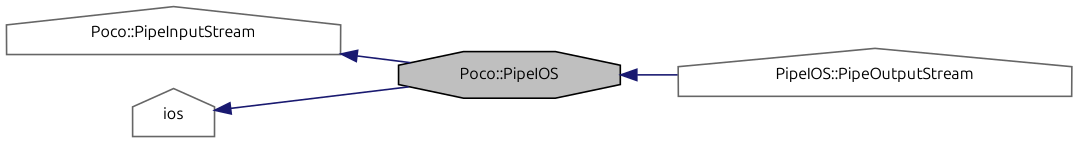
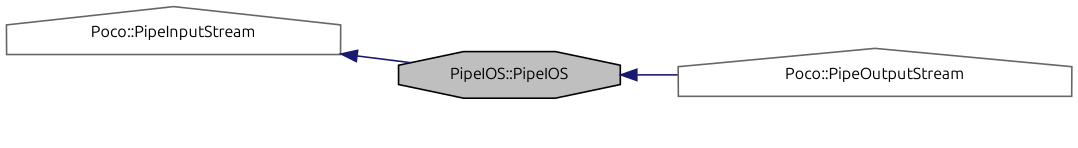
(509, 75) -> (509, 75)
(875, 75) -> (875, 75)
(174, 115) -> none
